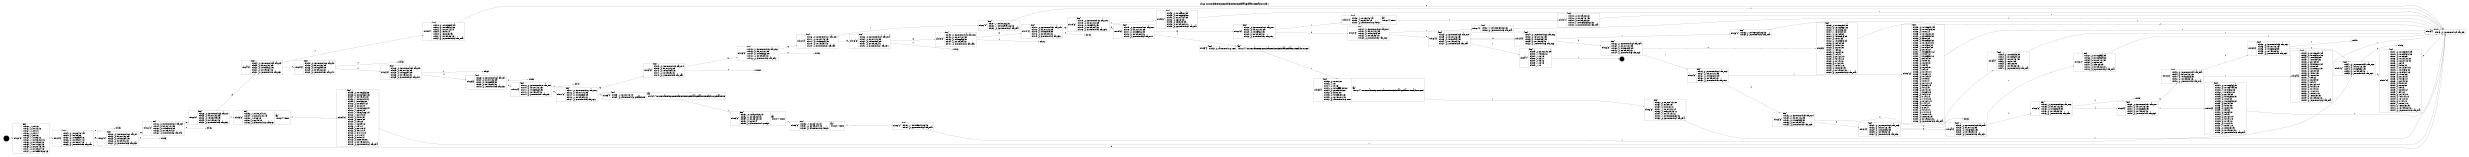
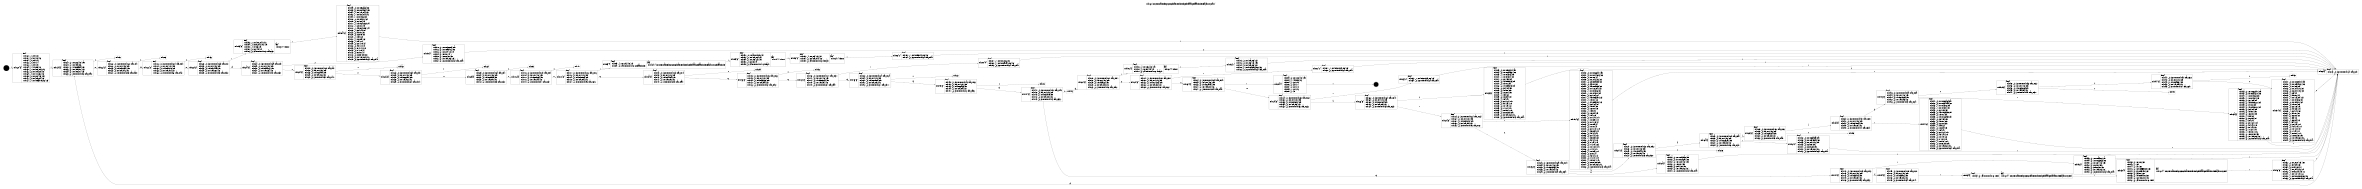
(1194, 32) -> (1075, 90)
(1649, 141) -> (1636, 54)
